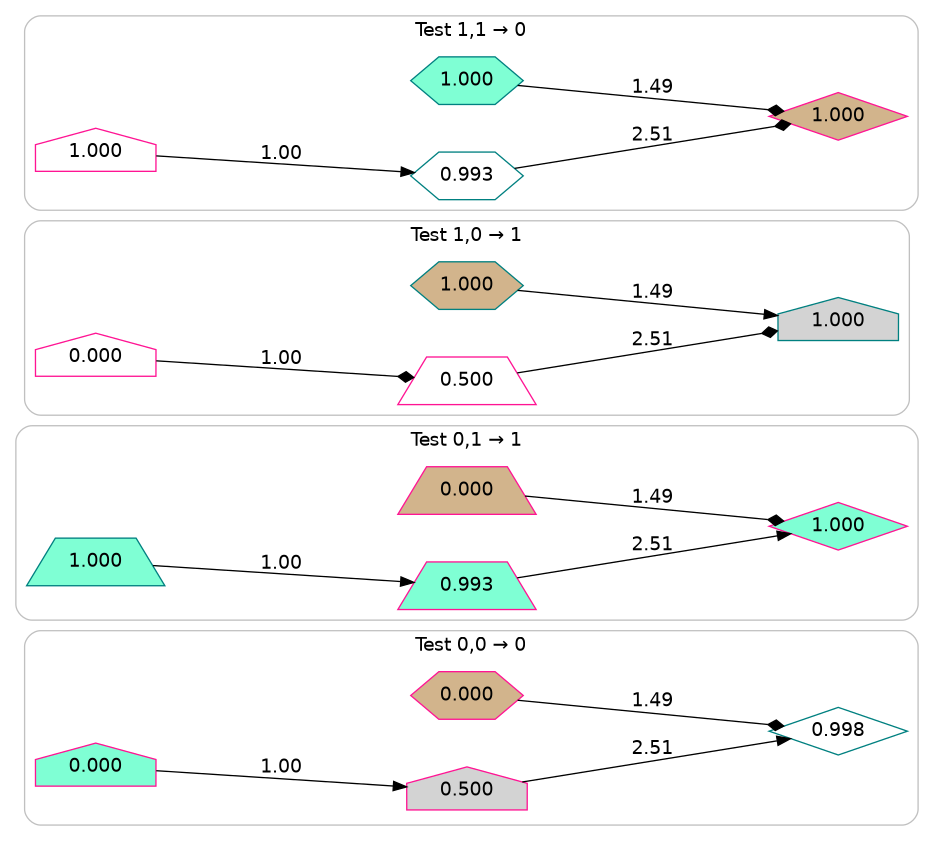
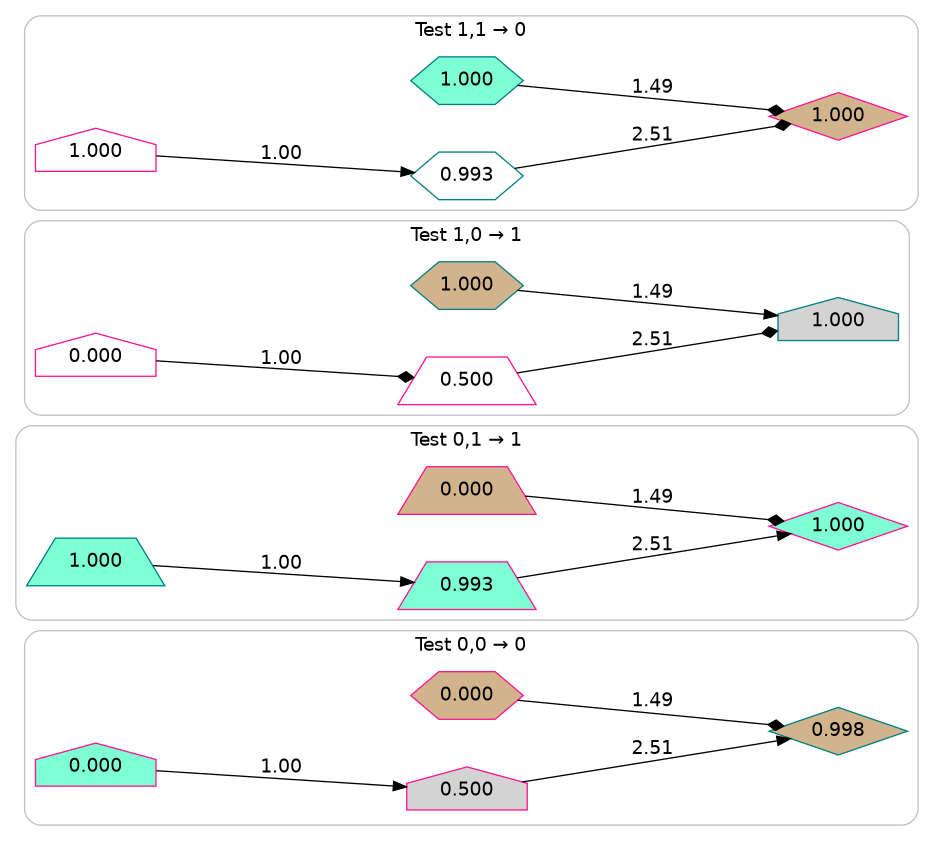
(838, 731) -> (838, 731)
